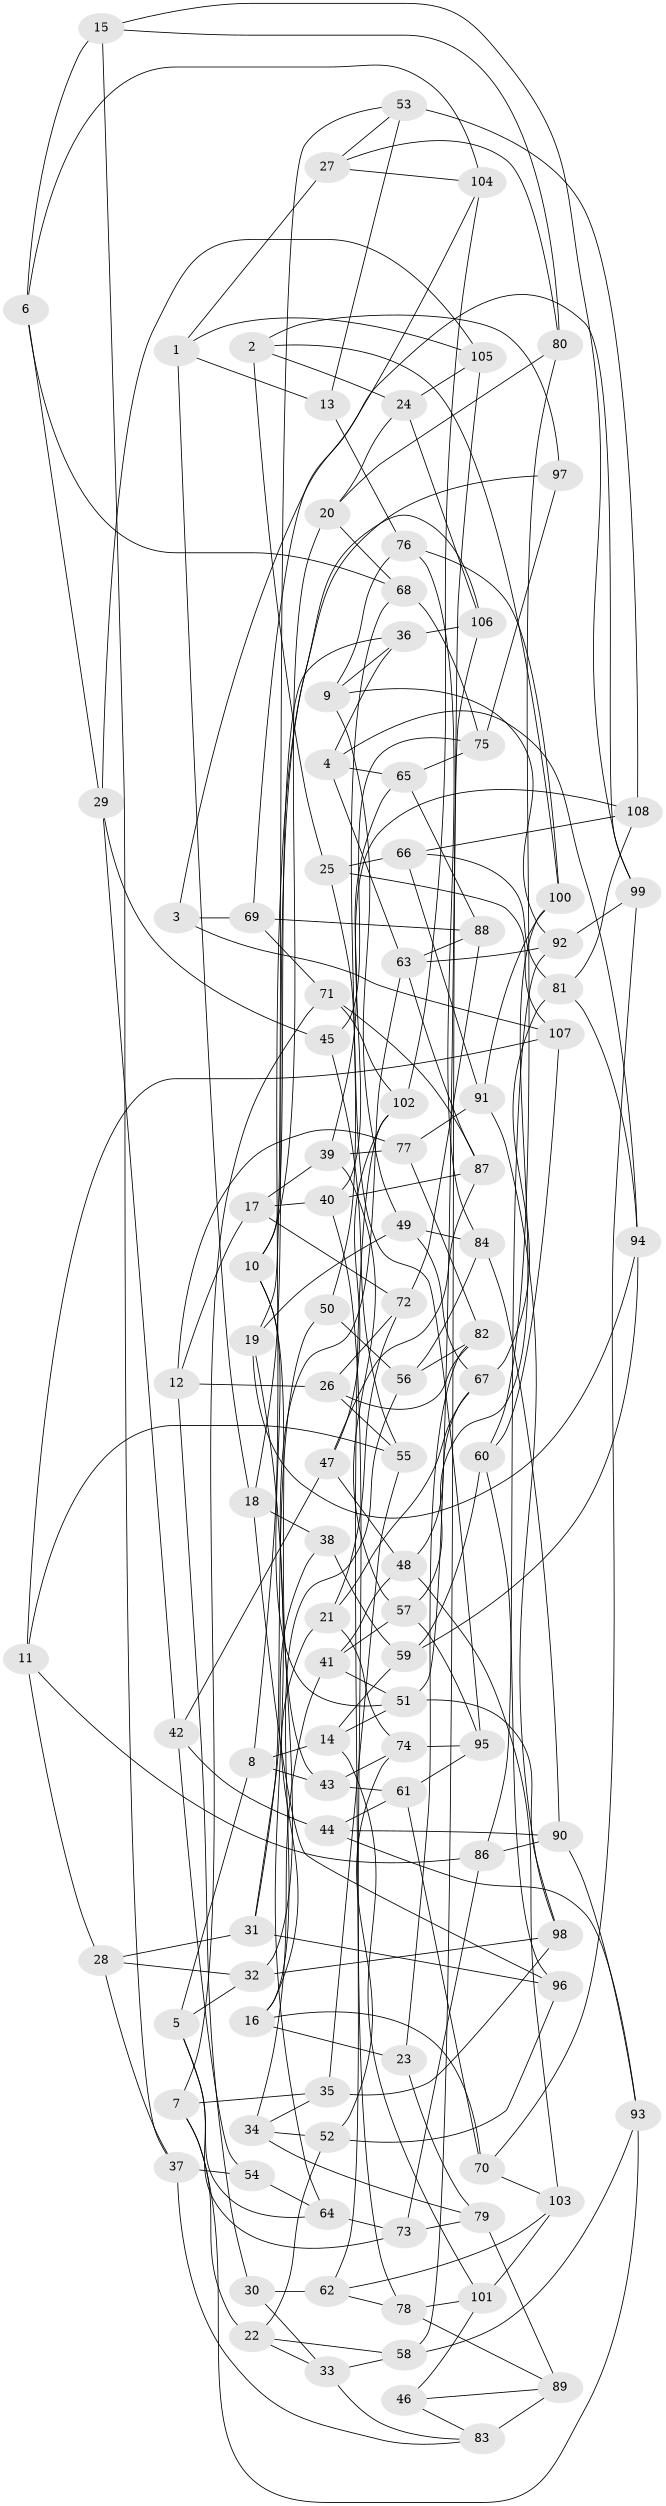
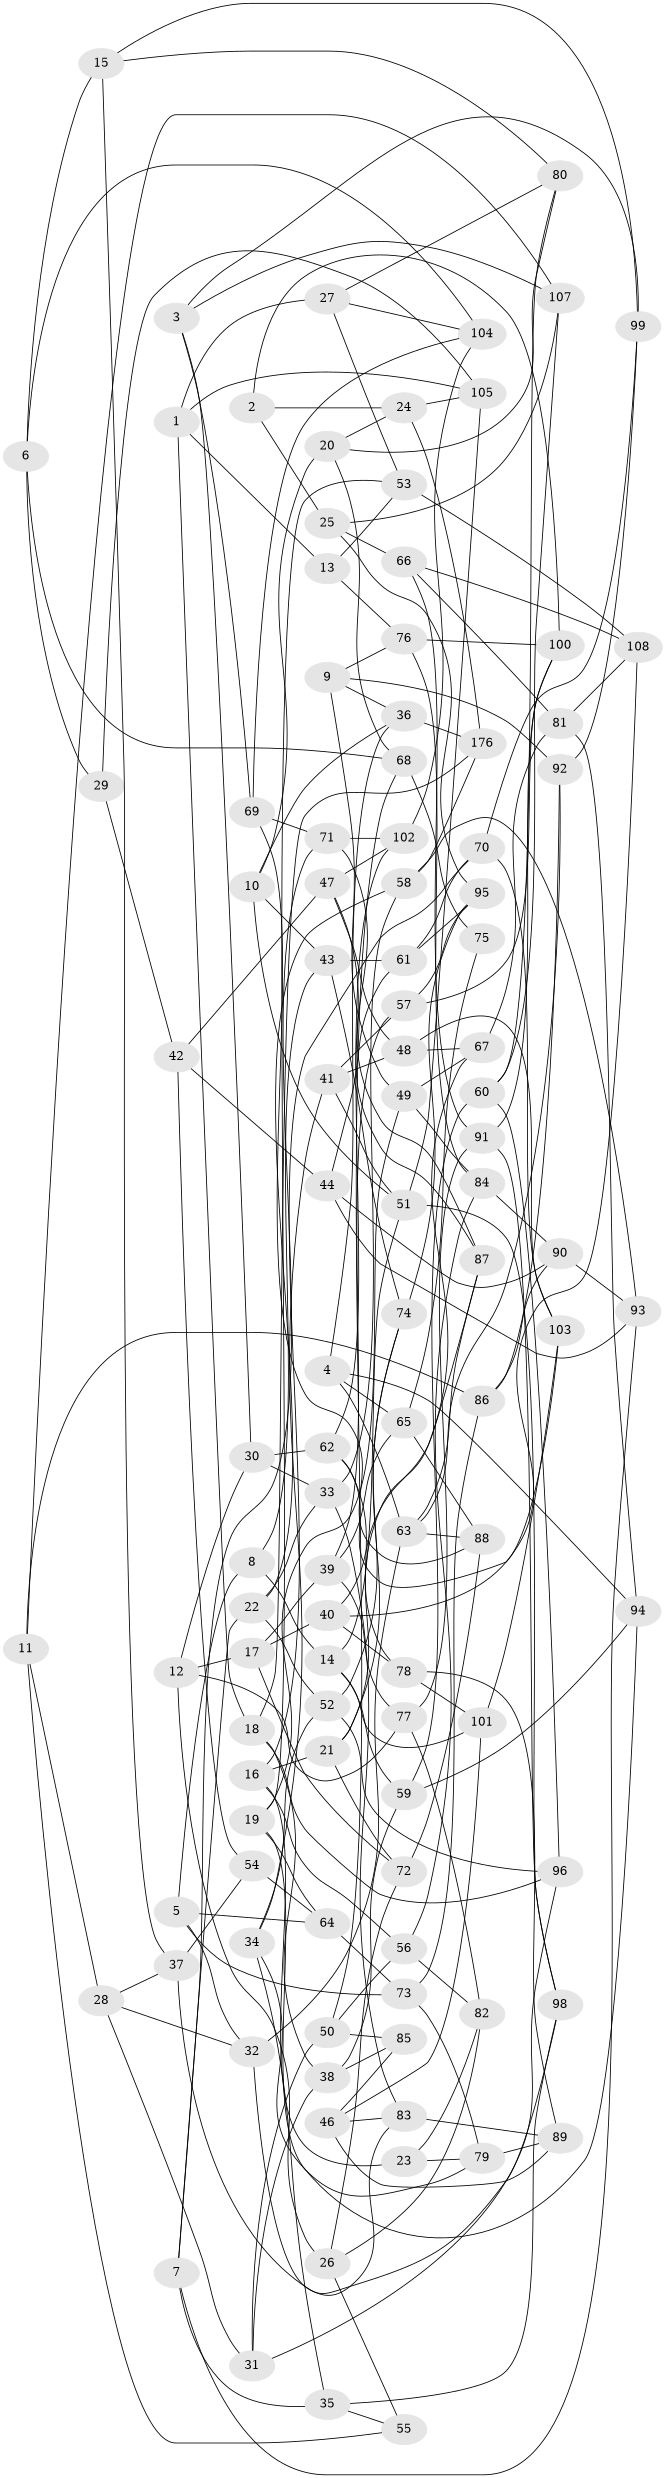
(560, 476) -> none
(482, 623) -> (482, 744)
none -> (228, 886)
(327, 1040) -> none
none -> (404, 2039)
